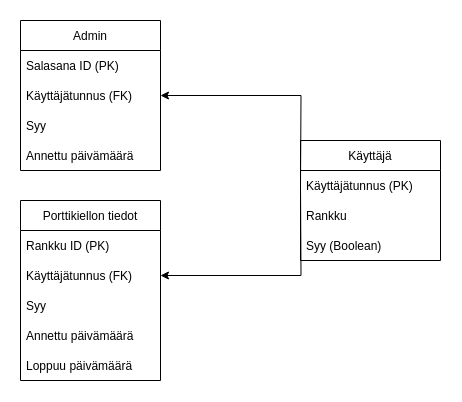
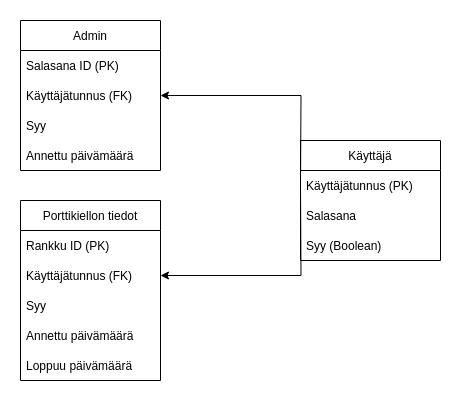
(326, 216) -> (331, 216)
